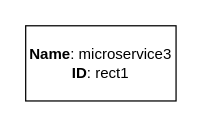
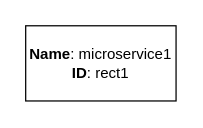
(101, 63) -> (101, 63)
